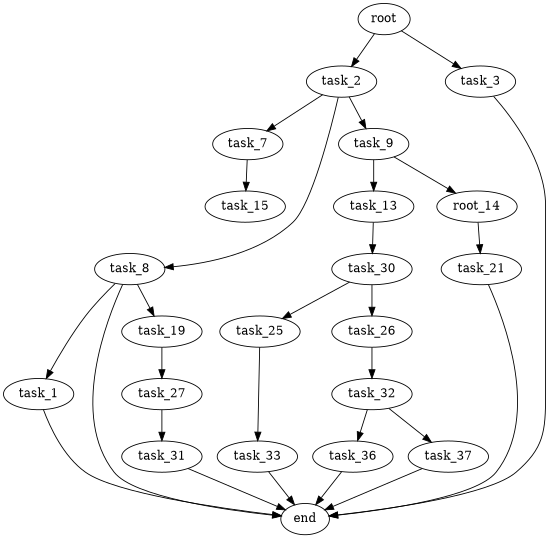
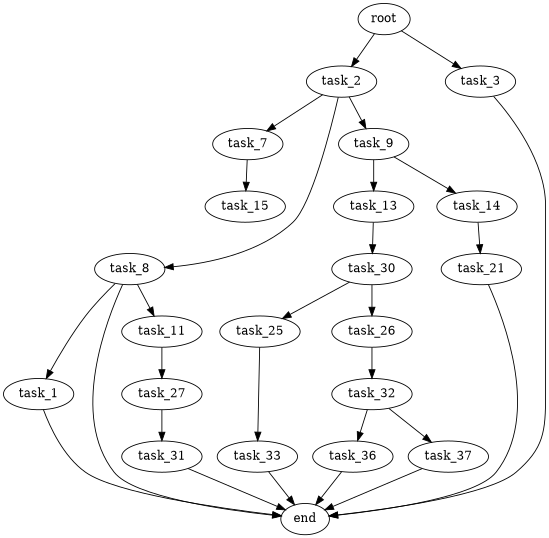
(477, 207) -> (477, 207)
(162, 332) -> (162, 332)
